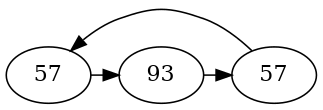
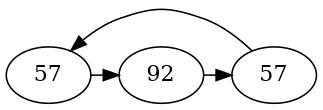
(161, 75) -> (161, 75)
